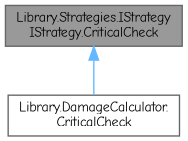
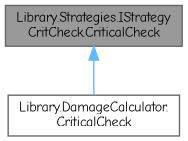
(94, 26) -> (94, 26)
